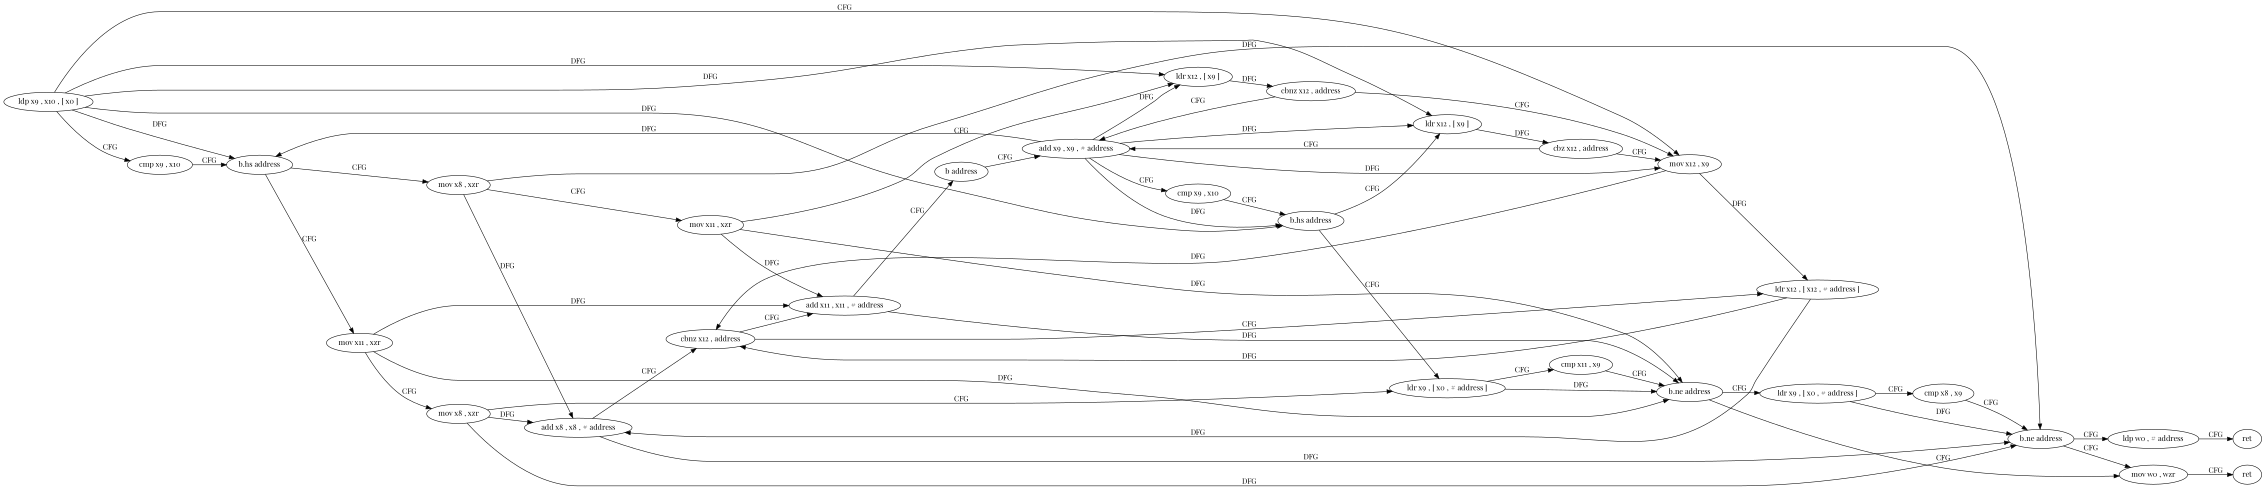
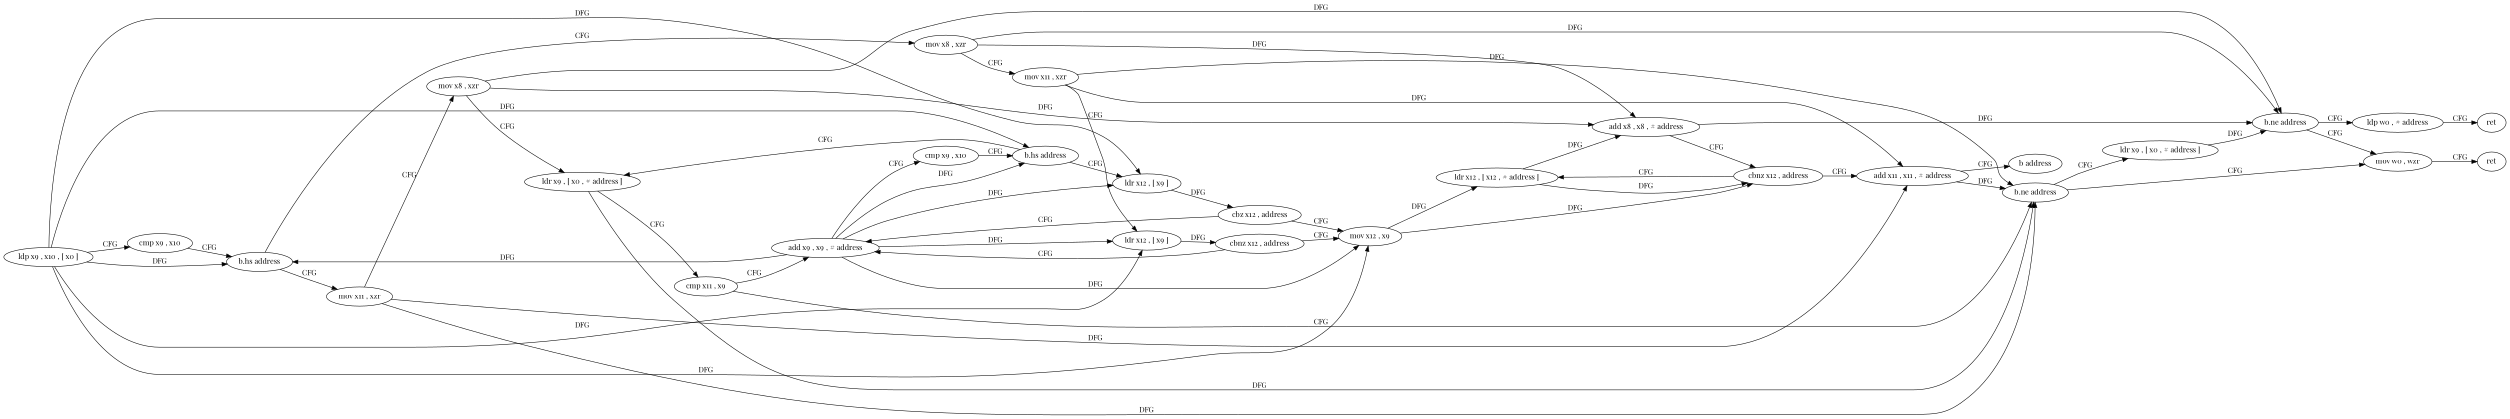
(845, 8) -> (706, 370)
(1010, 162) -> (771, 274)
(1943, 394) -> none
